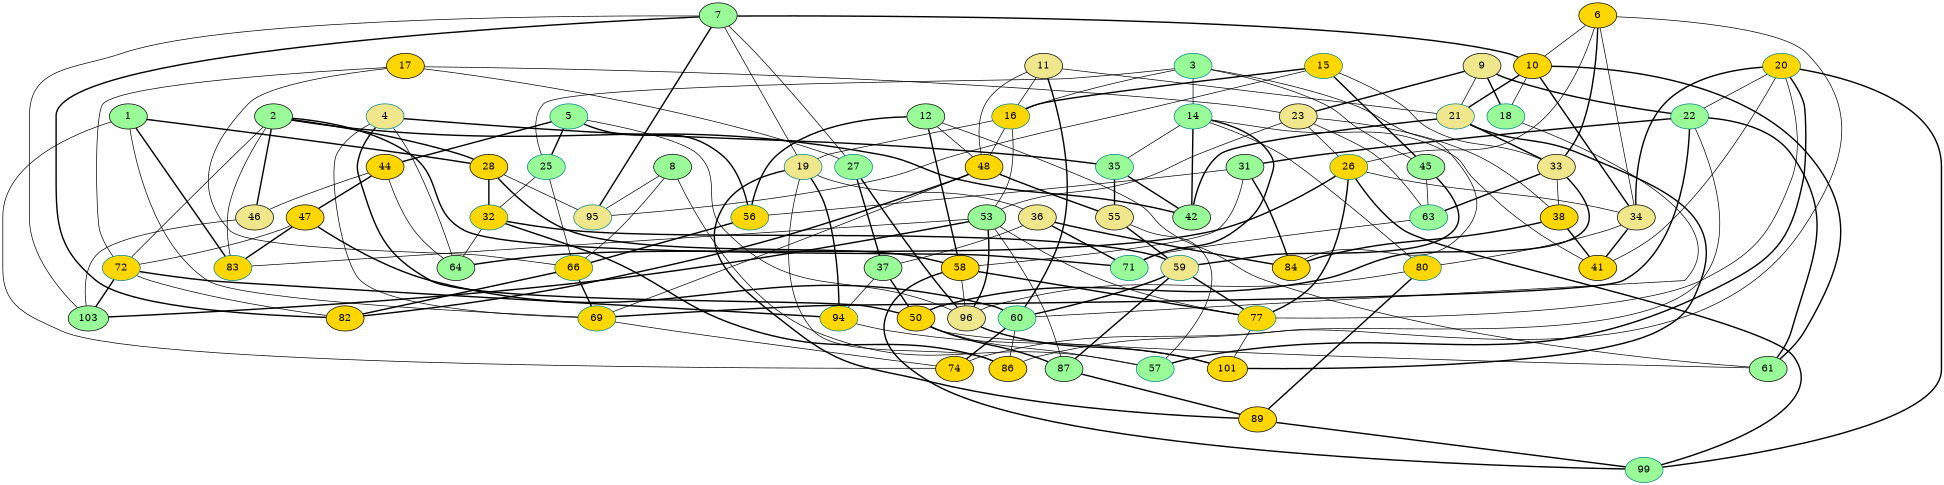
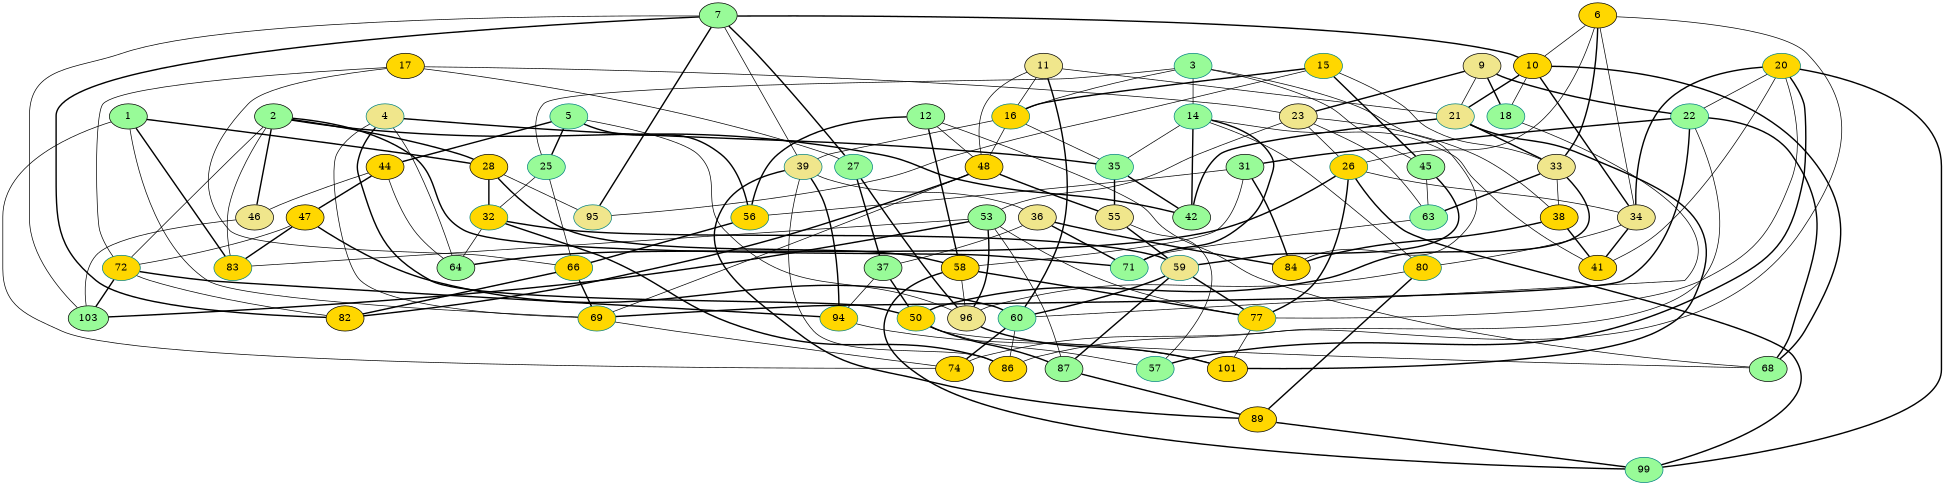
(788, 89) -> (788, 89)
(673, 167) -> none
(803, 167) -> (803, 167)
(1011, 169) -> (1057, 139)
(916, 318) -> (916, 318)
(1768, 369) -> (1768, 369)
